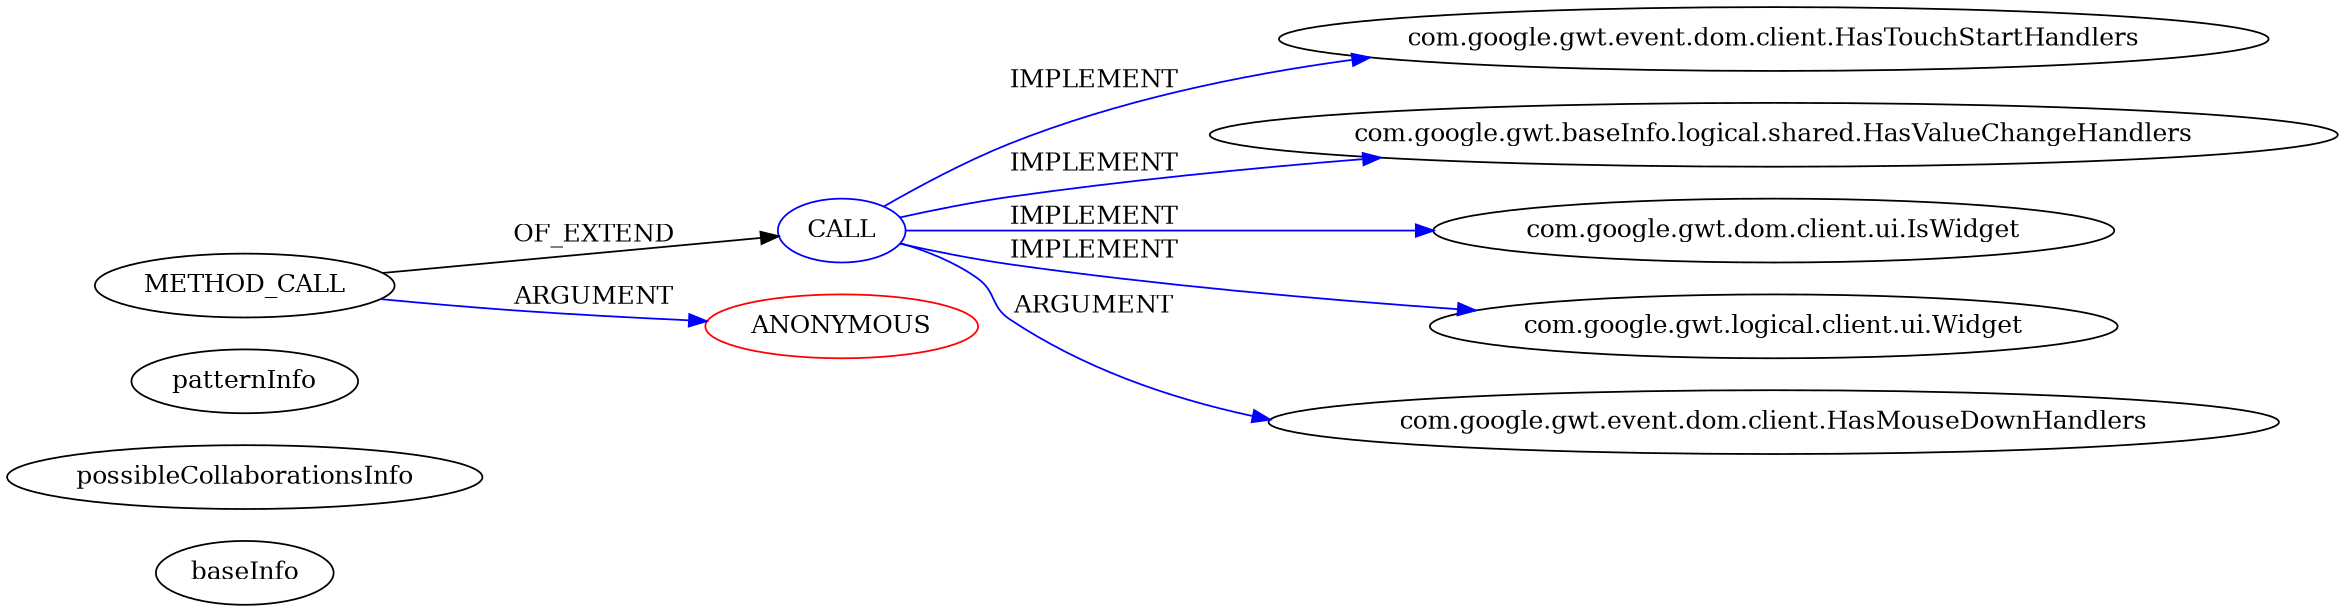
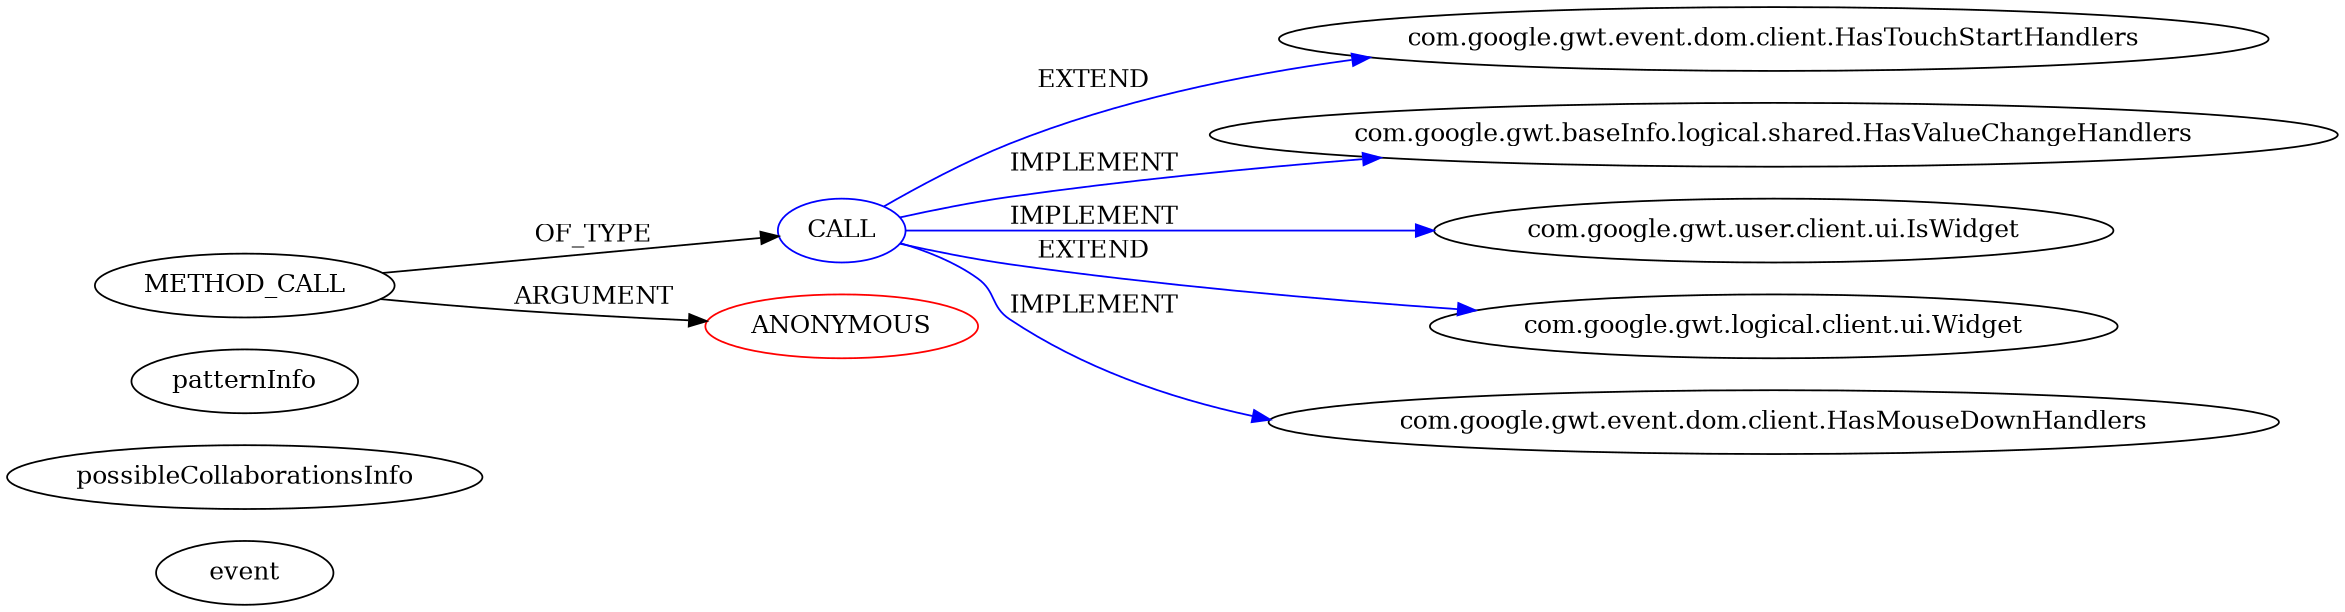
(1094, 81) -> (1094, 81)
(1774, 231) -> (1774, 231)
(594, 235) -> (594, 235)
(1094, 251) -> (1094, 251)
(1094, 306) -> (1094, 306)
(534, 312) -> (534, 312)
(245, 573) -> (245, 573)
